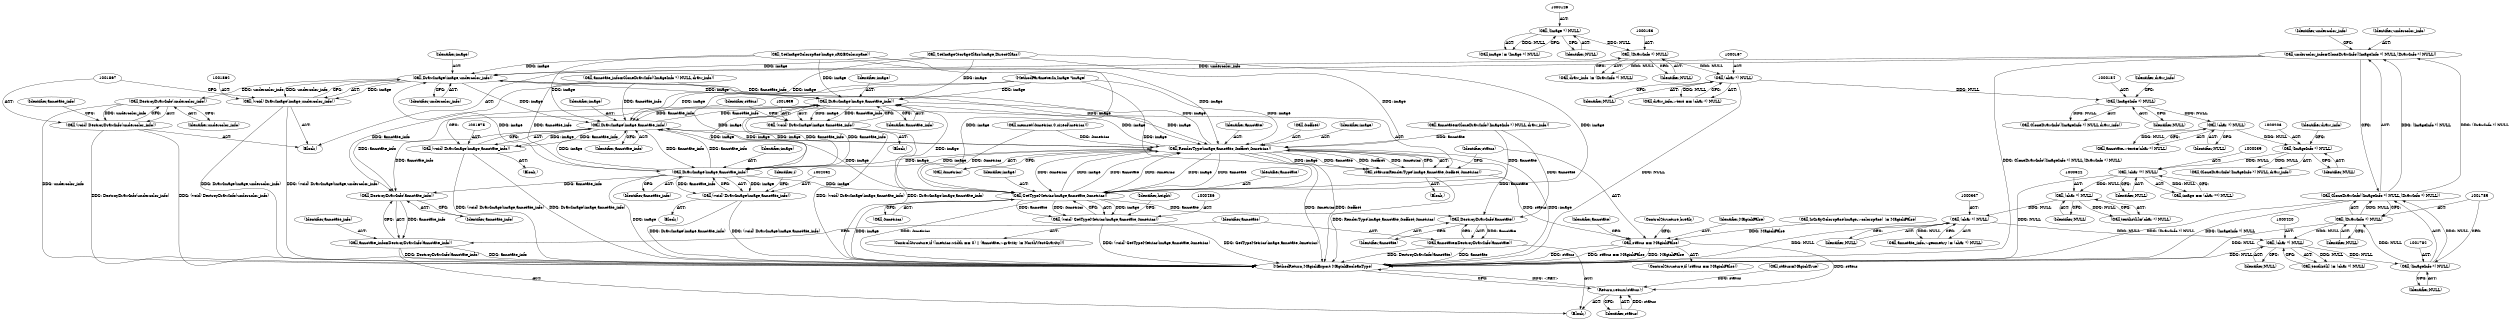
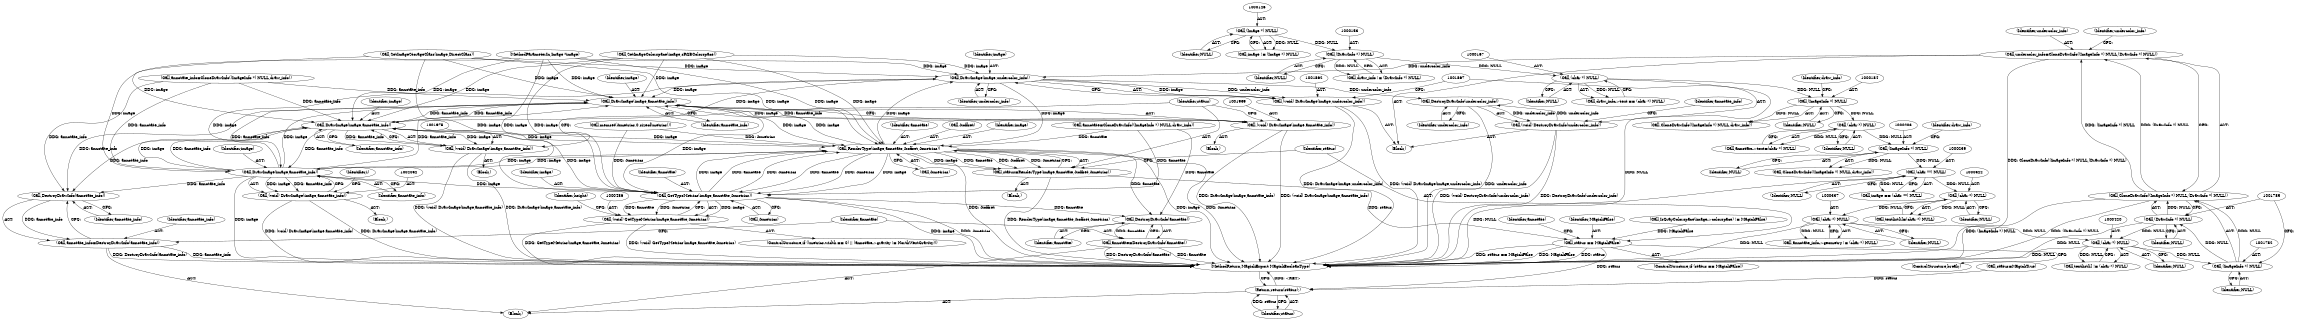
none -> (767, 61)
(157, 114) -> (1578, 114)
(1661, 230) -> (1892, 249)
